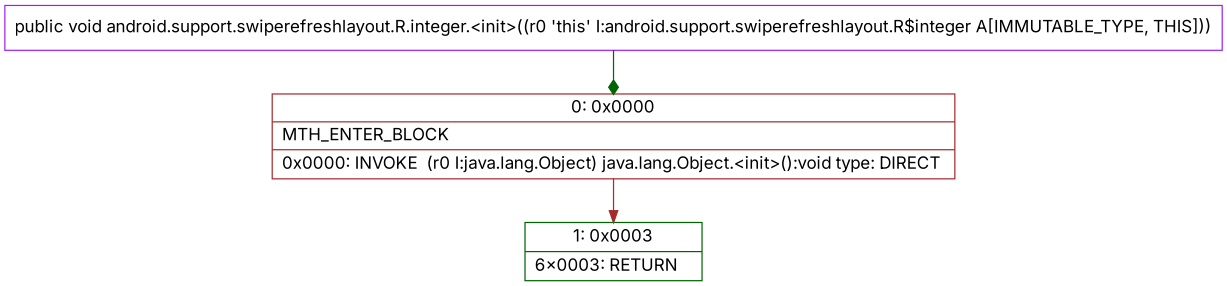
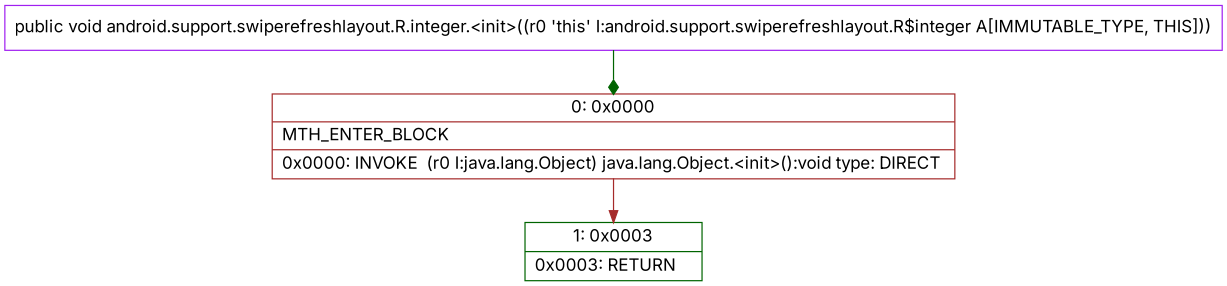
(614, 266) -> (612, 266)
